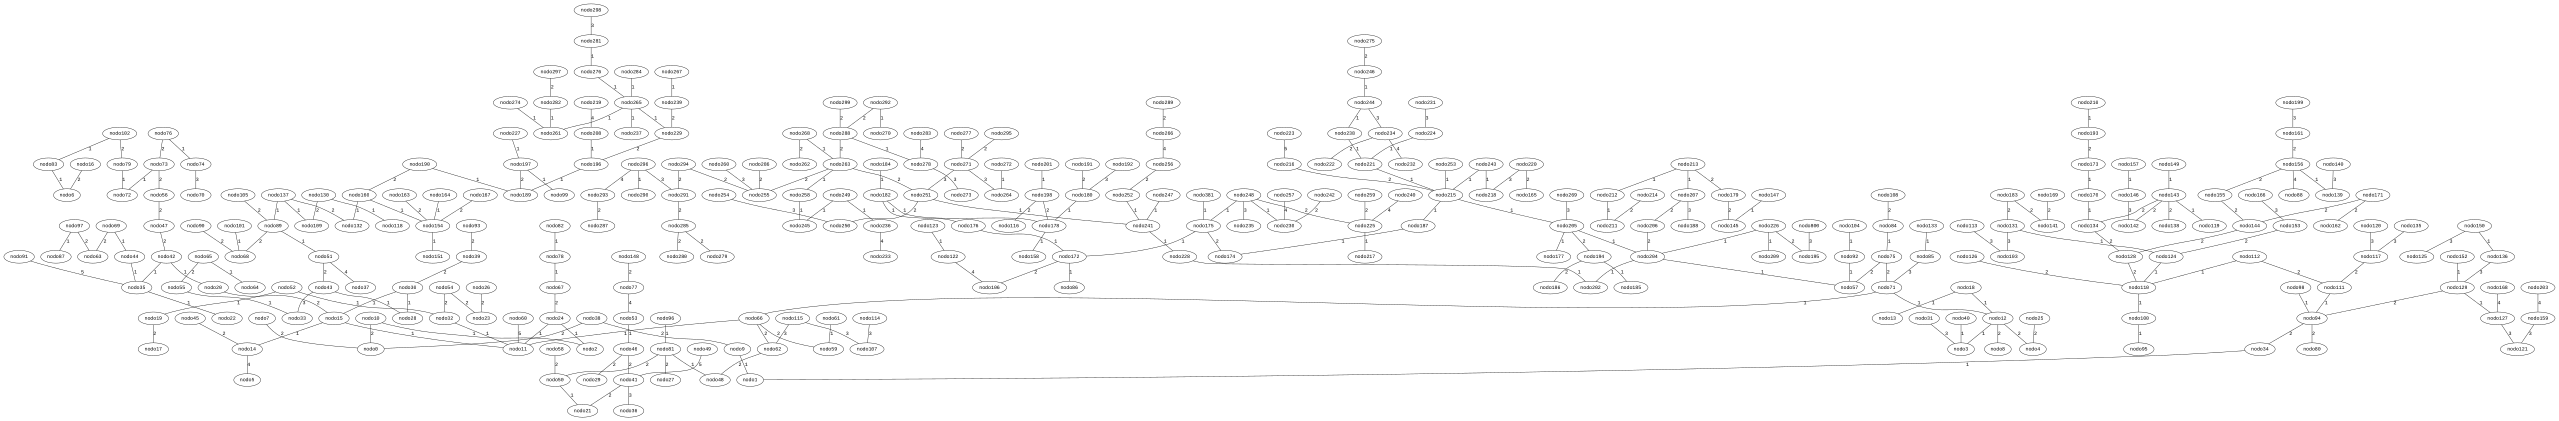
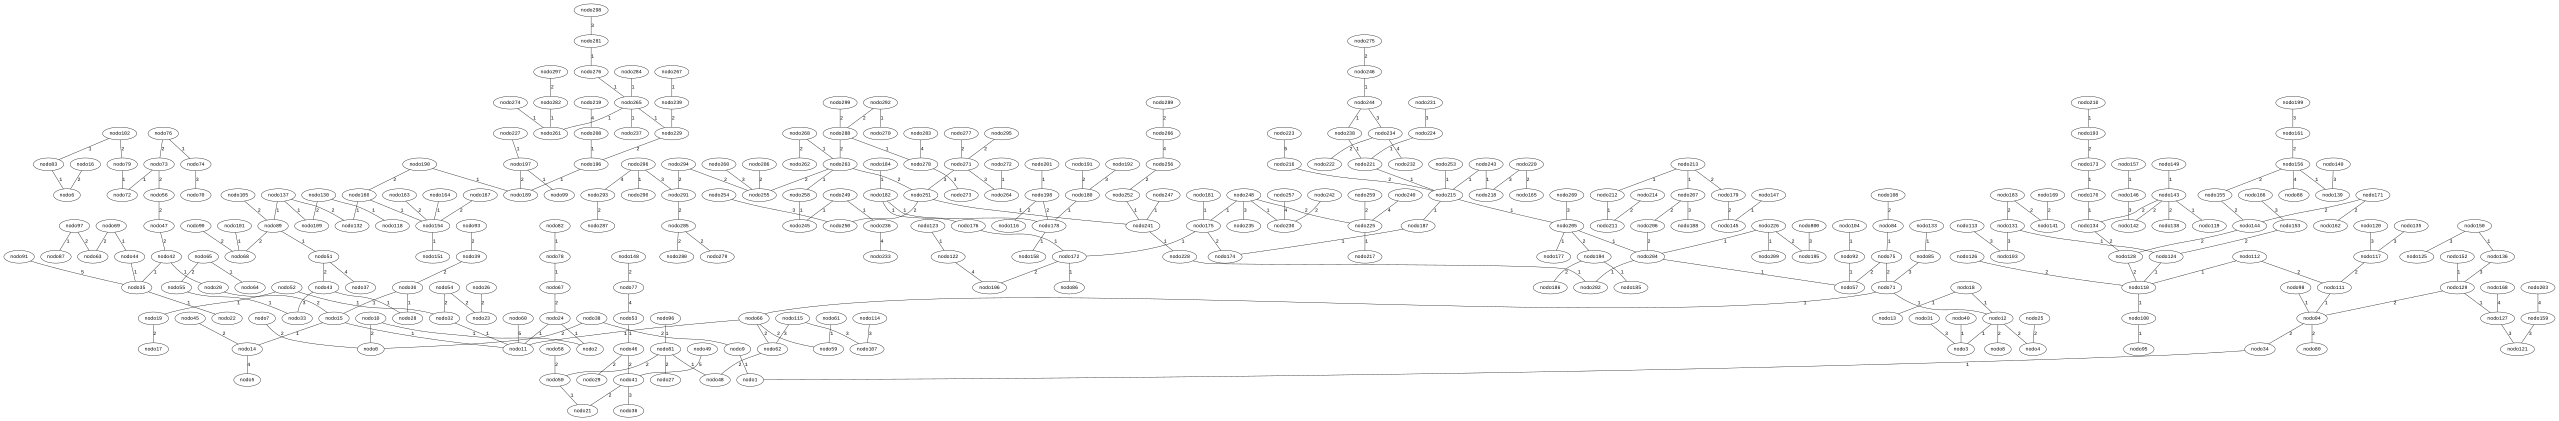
(1203, 195) -> (1203, 195)
